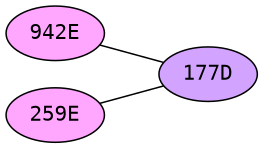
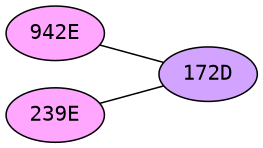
(208, 74) -> (208, 74)
(55, 115) -> (55, 115)
